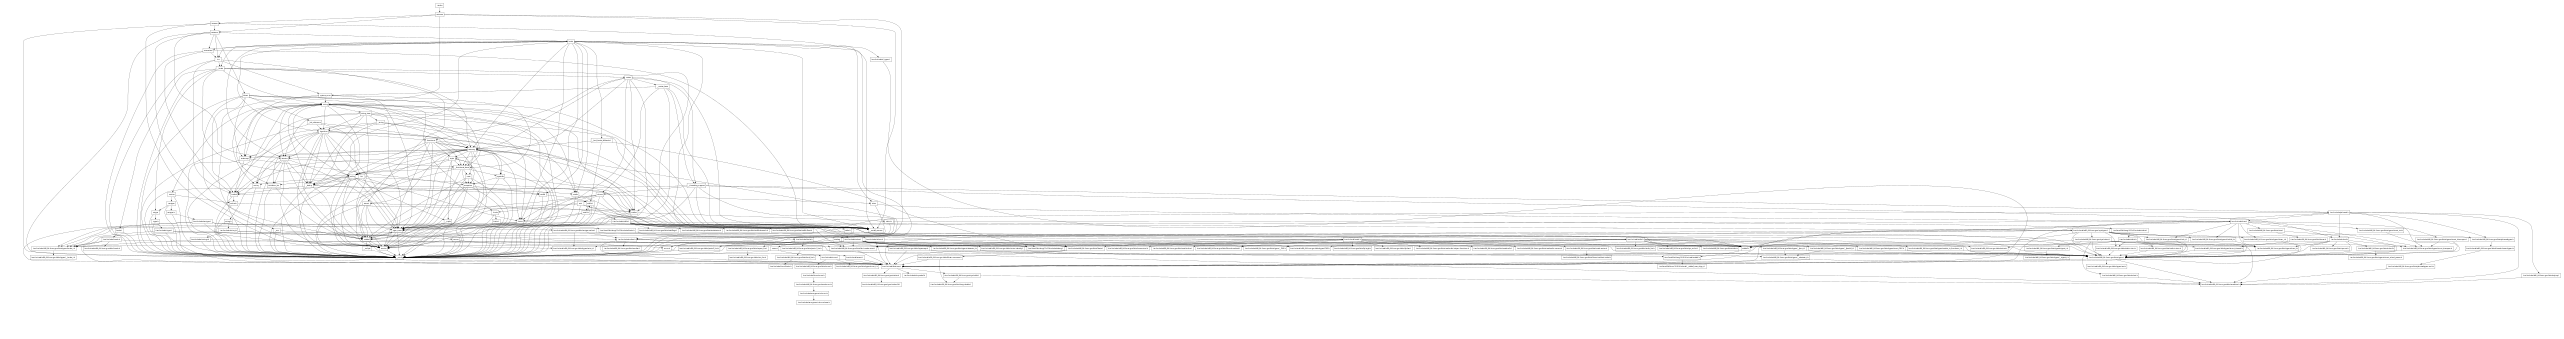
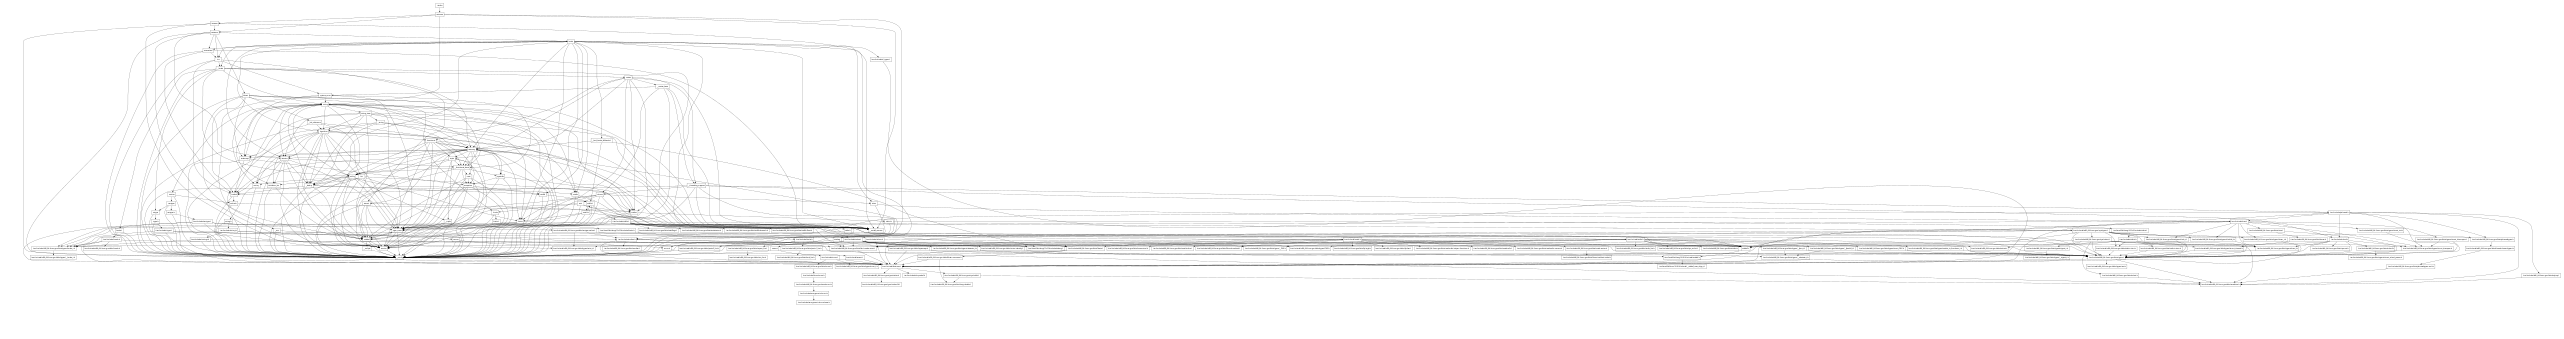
(781, 267) -> none
